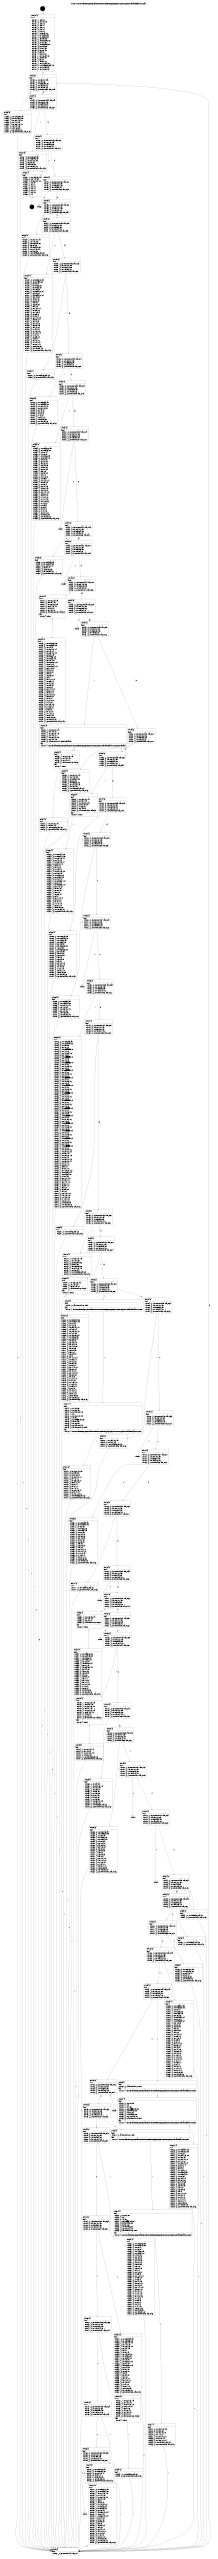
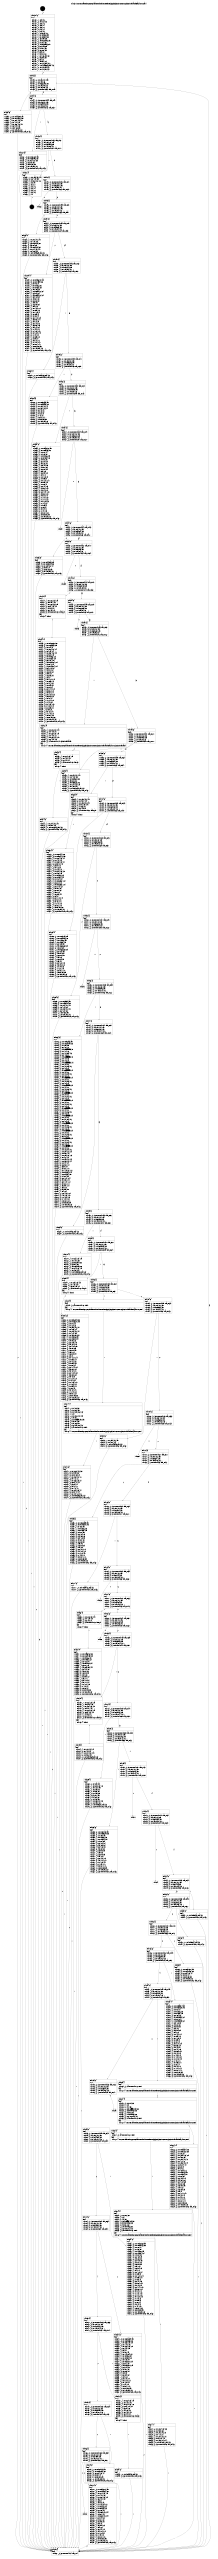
(97, 2111) -> none
